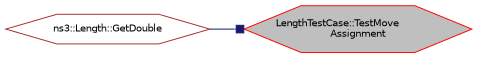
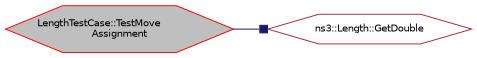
(222, 29) -> (246, 29)
